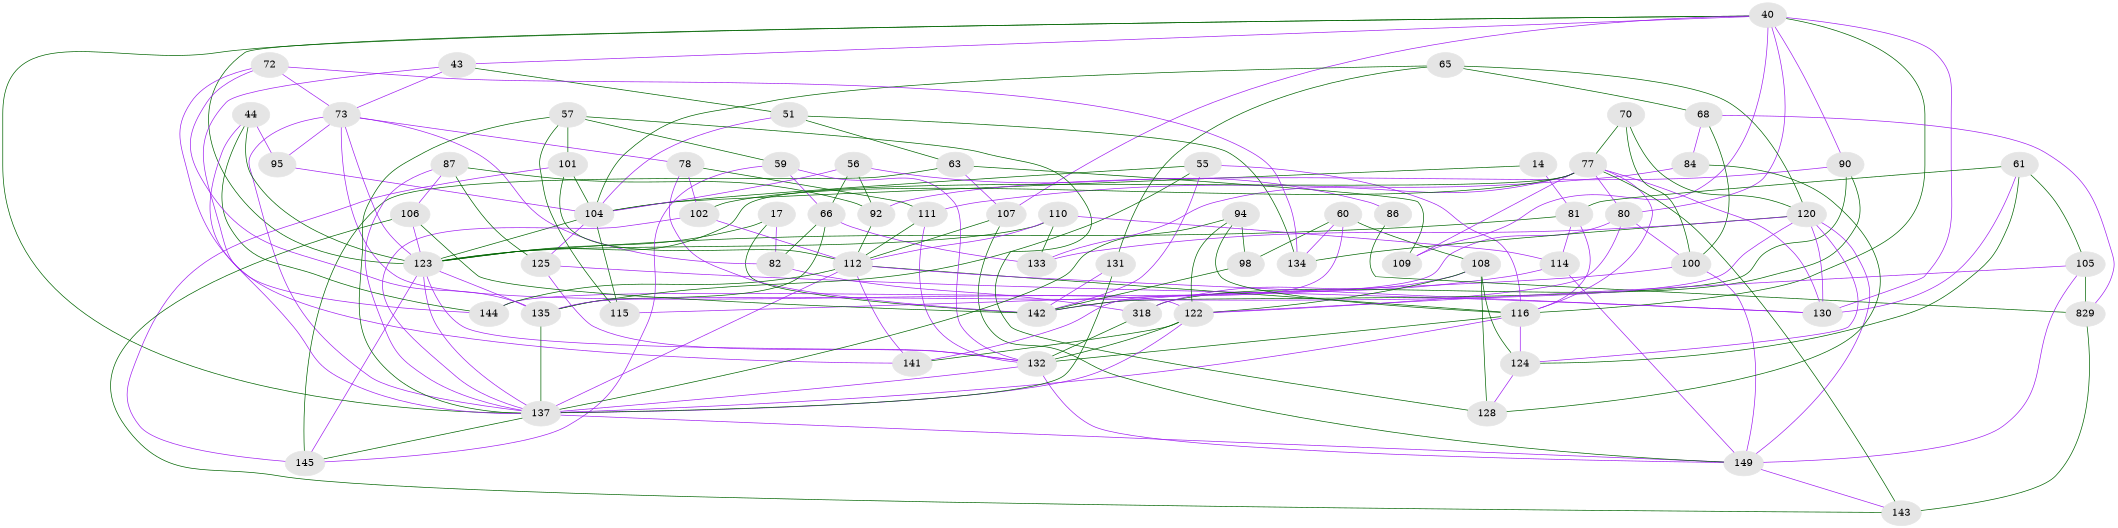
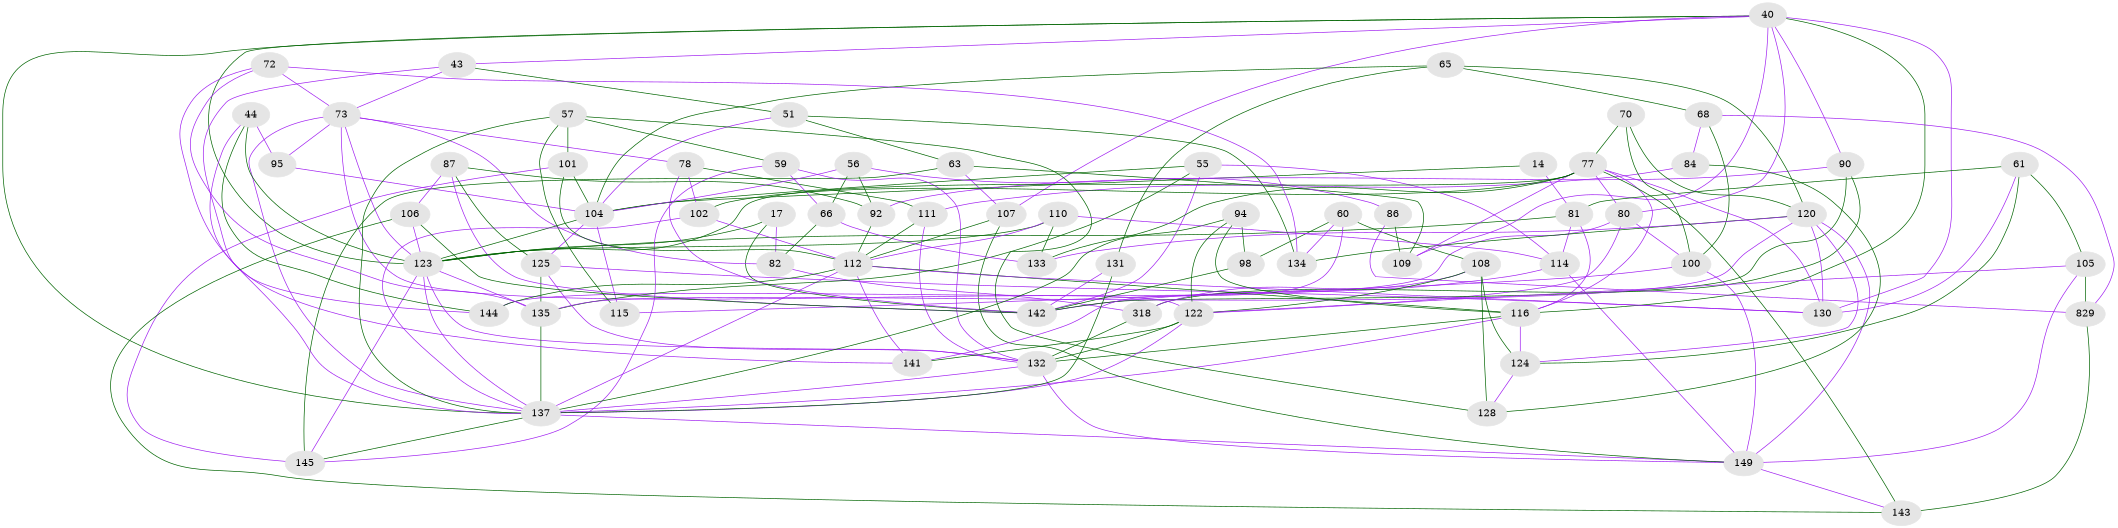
(1415, 197) -> (1452, 197)
(1230, 199) -> (1230, 199)
none -> (1398, 239)
(607, 264) -> (607, 264)
(1693, 293) -> (1693, 293)
(709, 296) -> (541, 289)
(380, 317) -> (705, 299)
